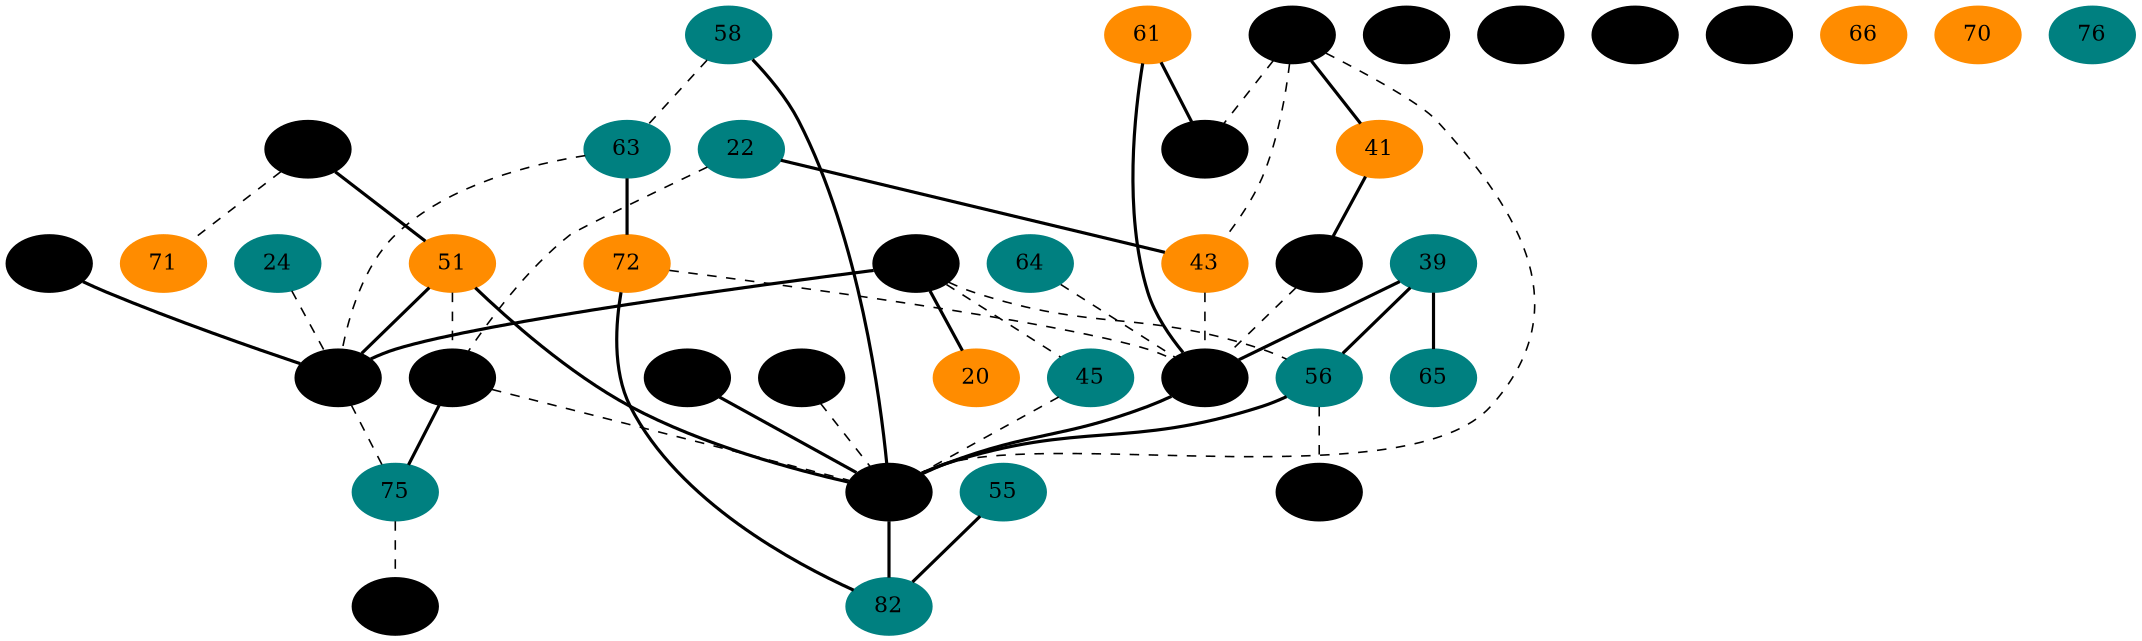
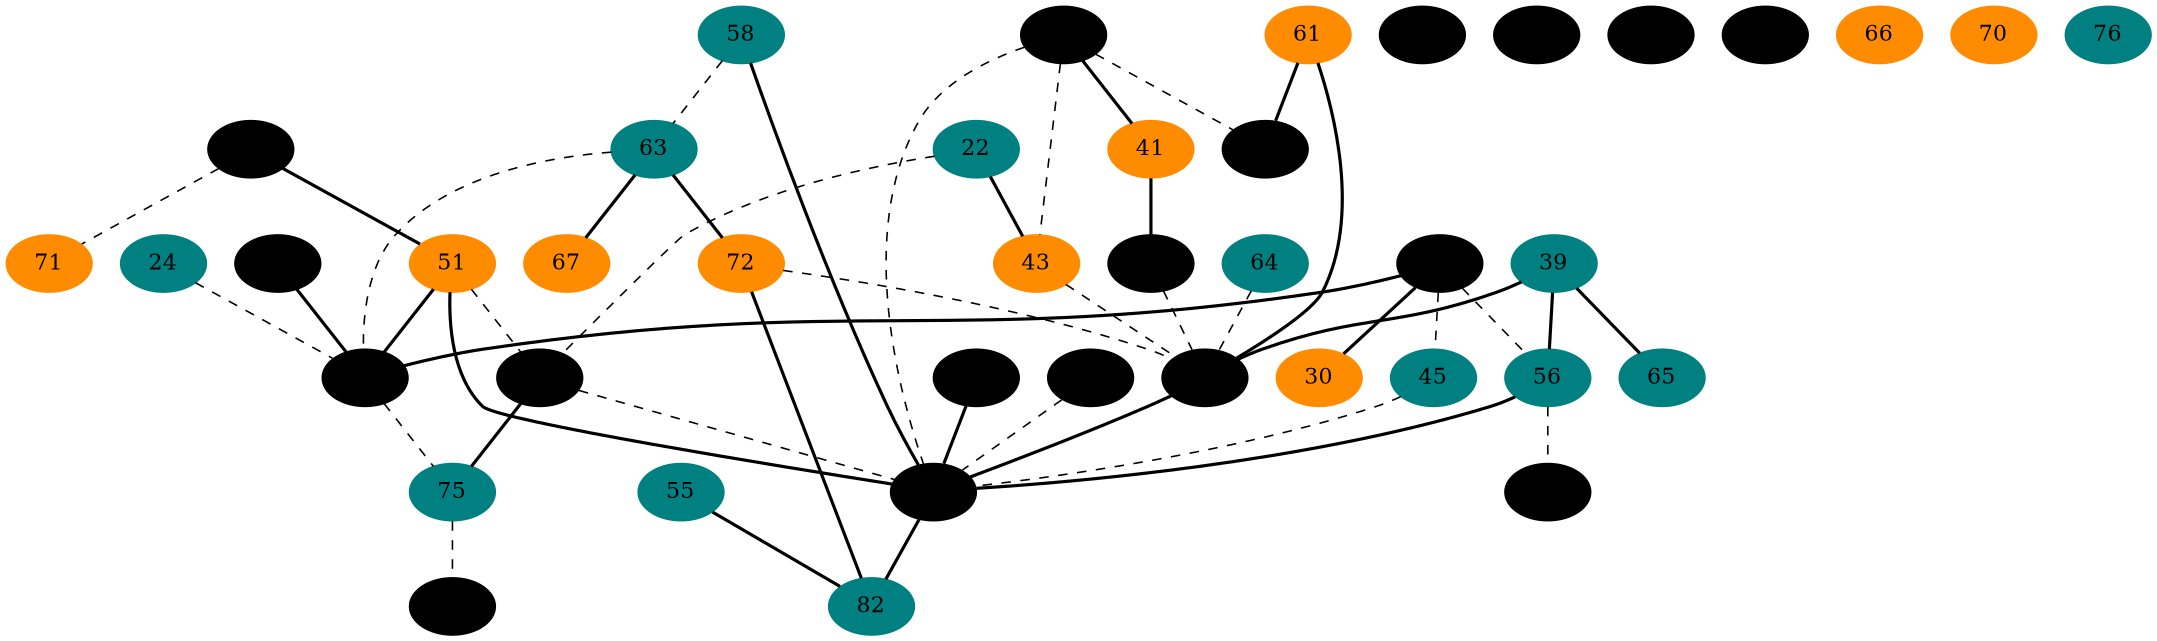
none -> (567, 264)
(976, 378) -> (1319, 378)
